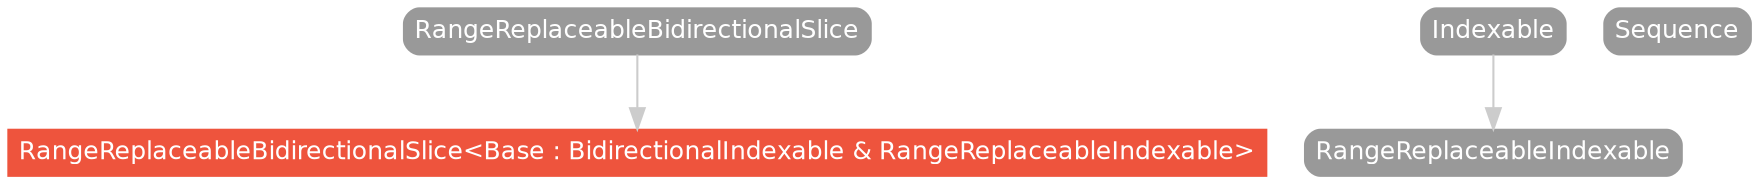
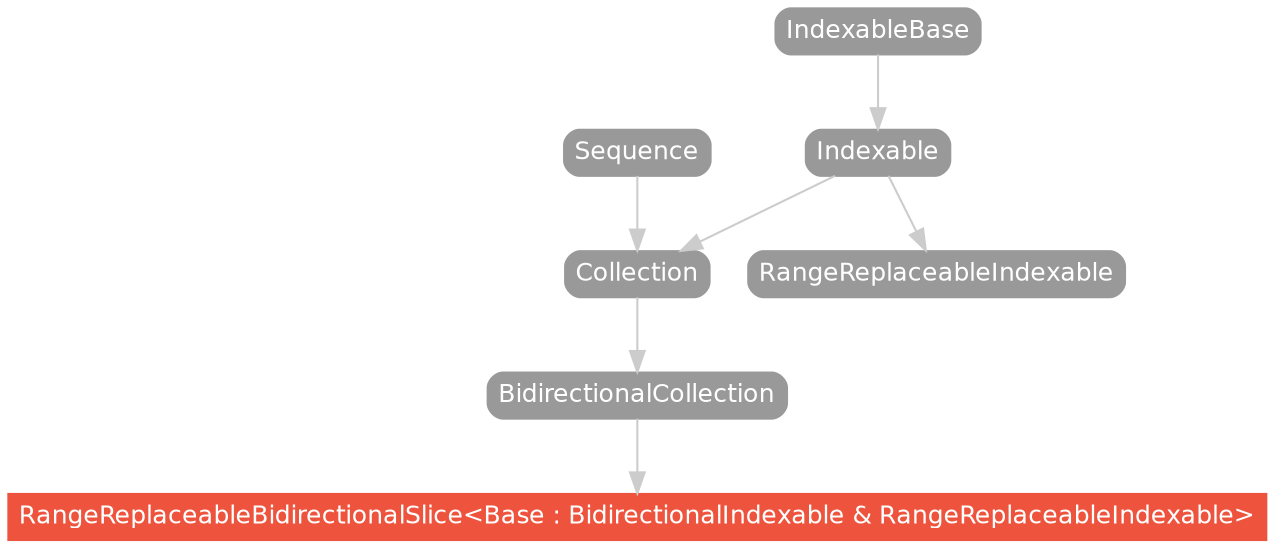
(637, 31) -> (637, 396)
none -> (878, 31)
none -> (637, 274)
